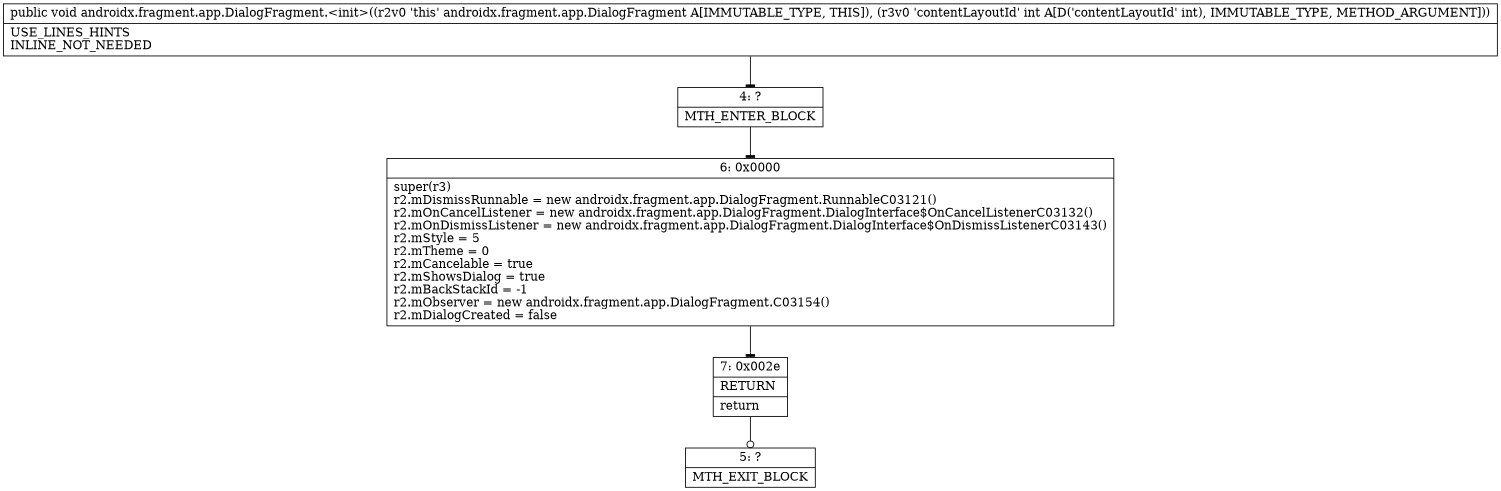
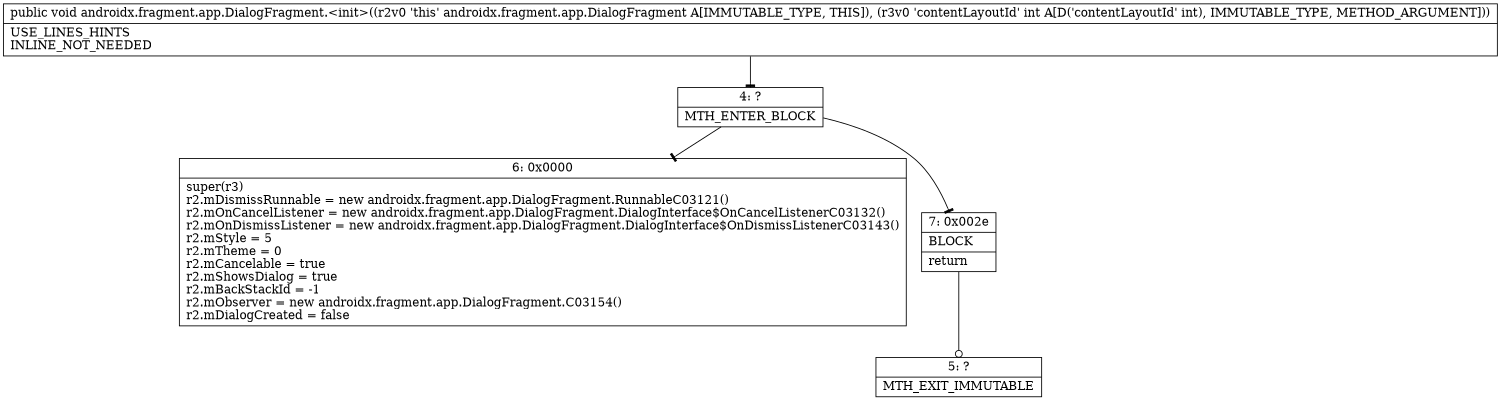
(750, 340) -> (898, 147)
(748, 387) -> (951, 242)
(750, 477) -> (959, 387)
